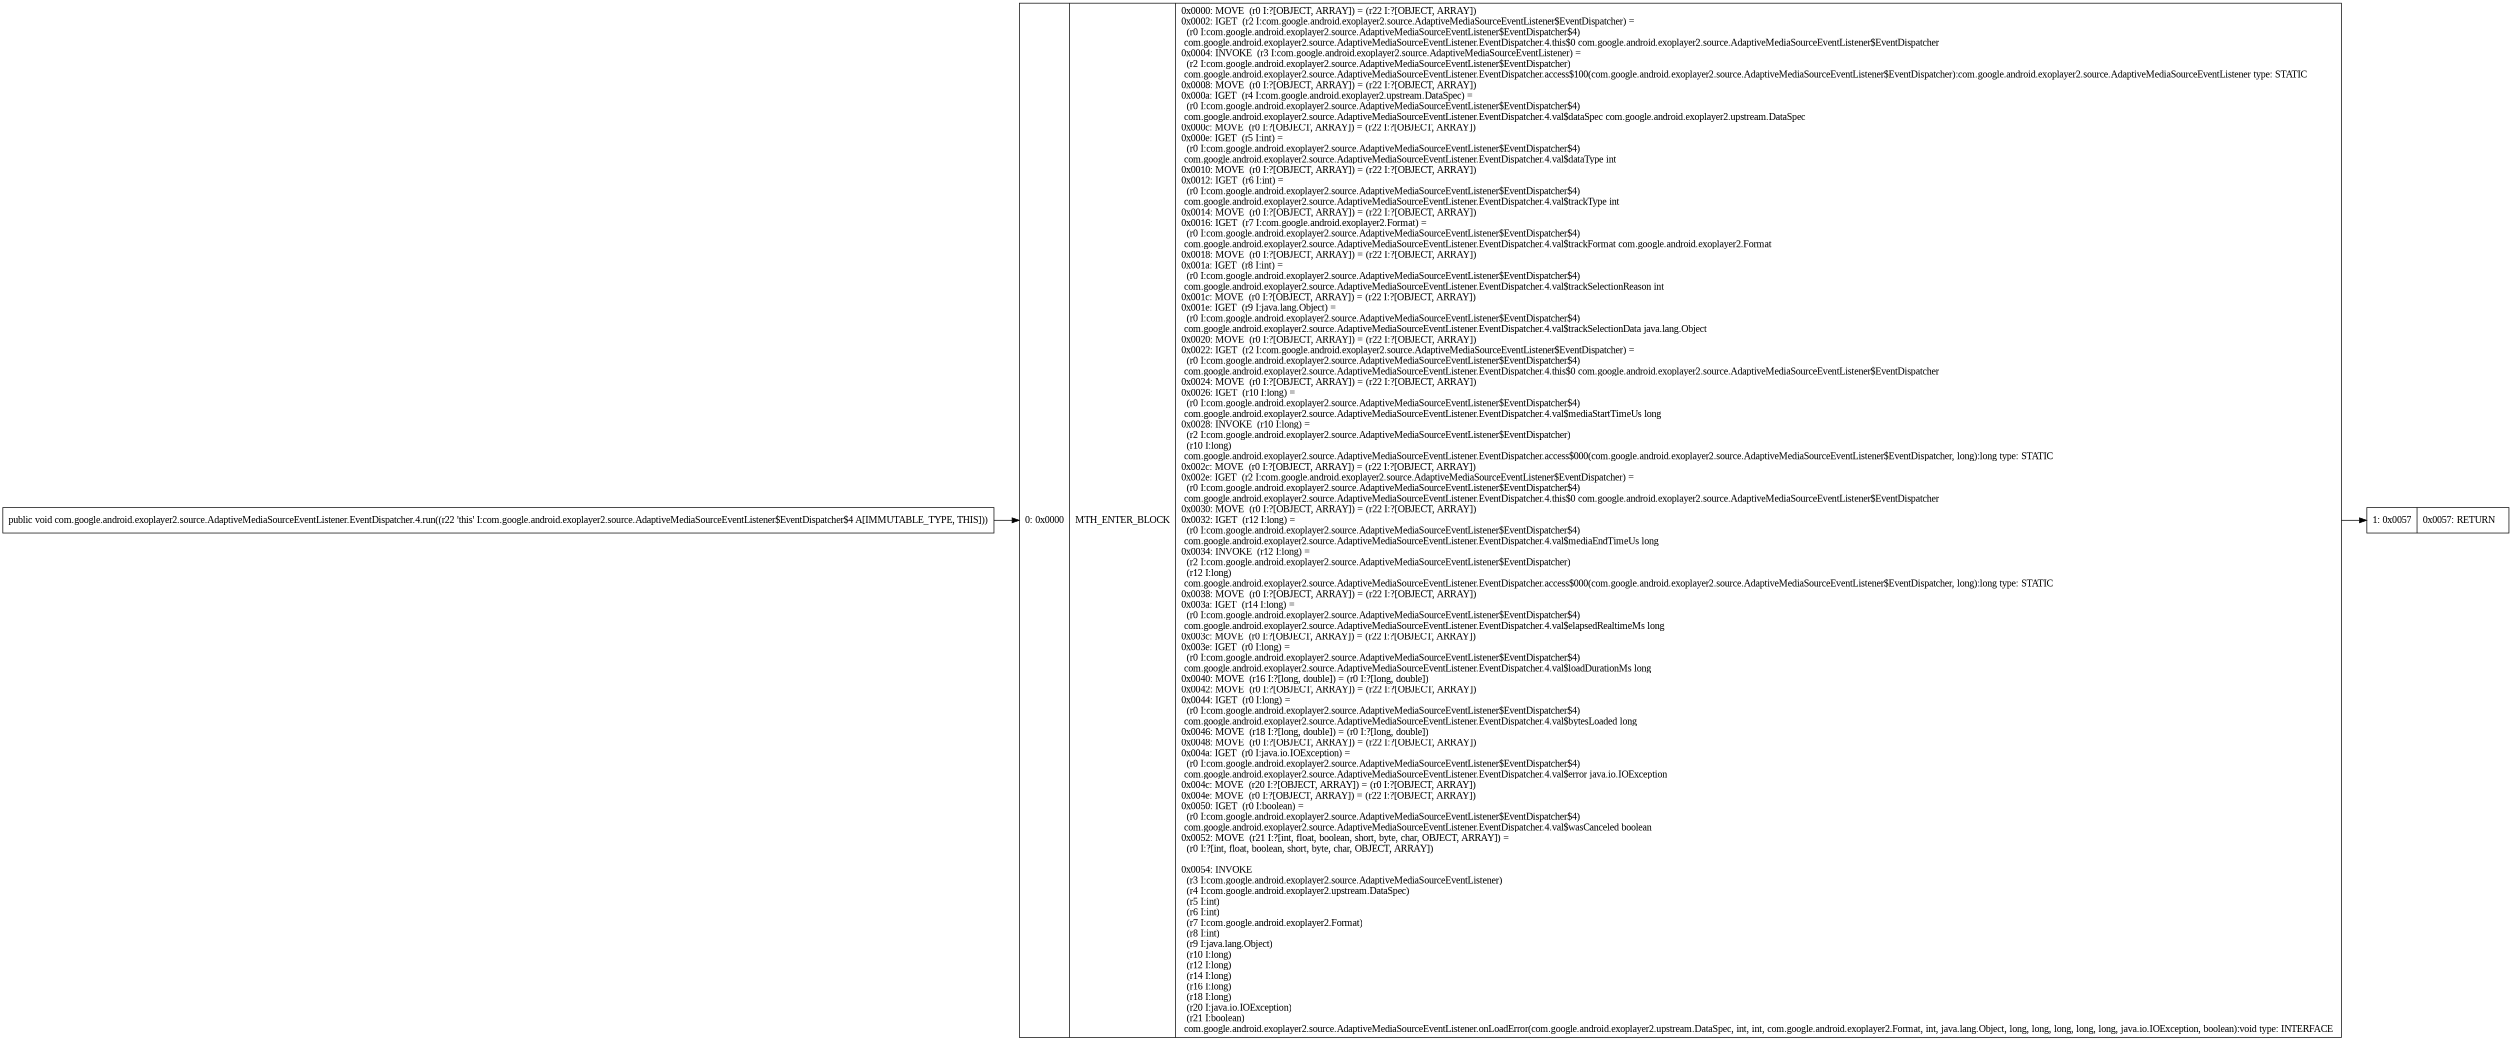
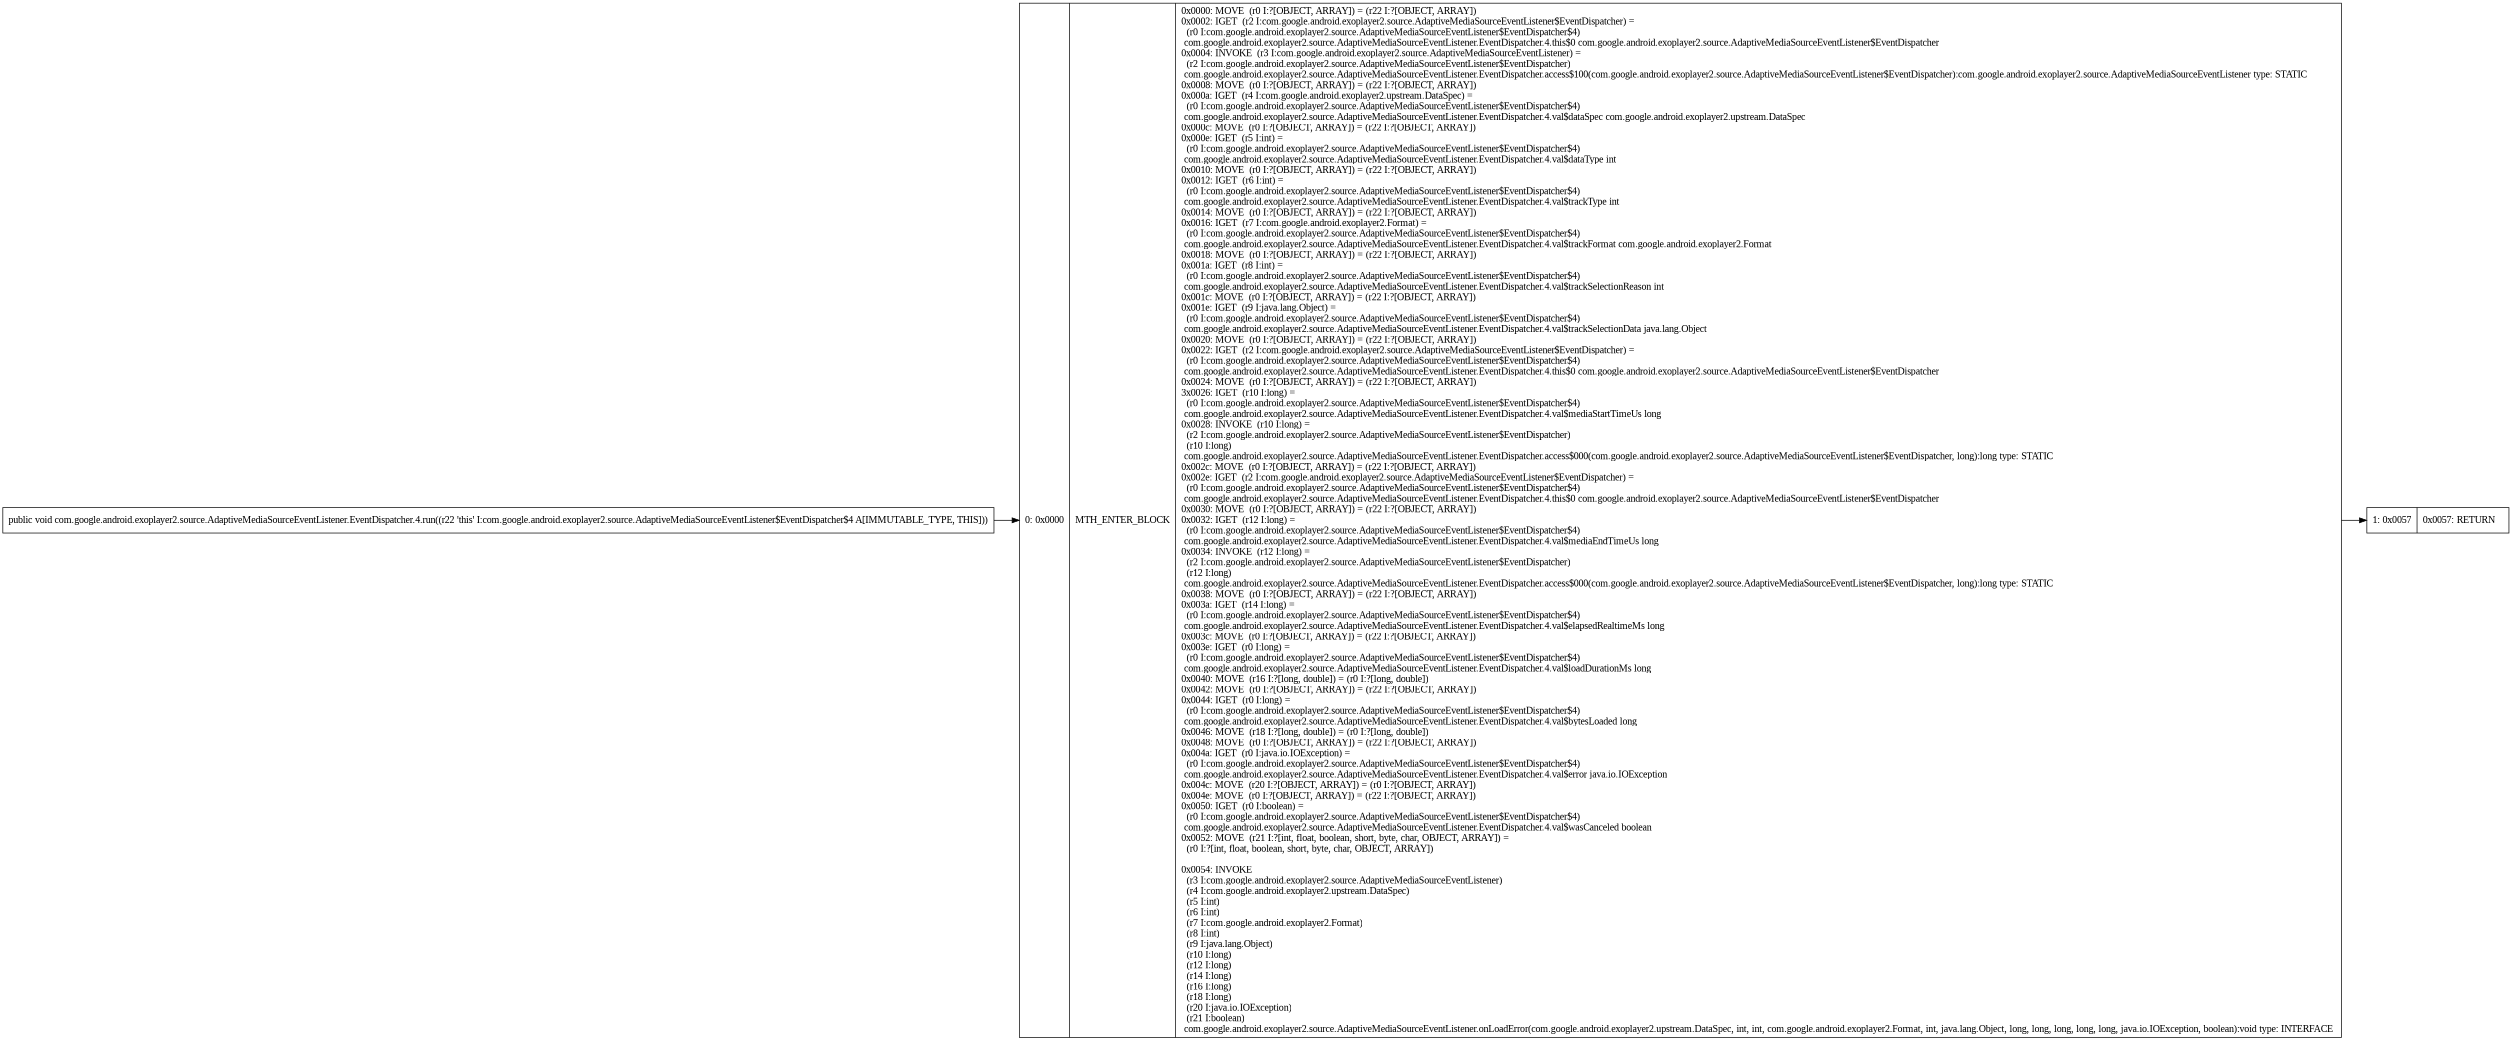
(1240, 393) -> (1240, 393)
